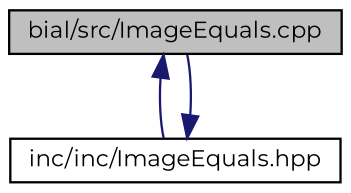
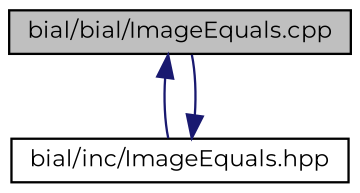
(175, 32) -> (180, 32)
(175, 161) -> (180, 161)
